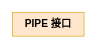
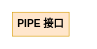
(48, 24) -> (41, 24)
